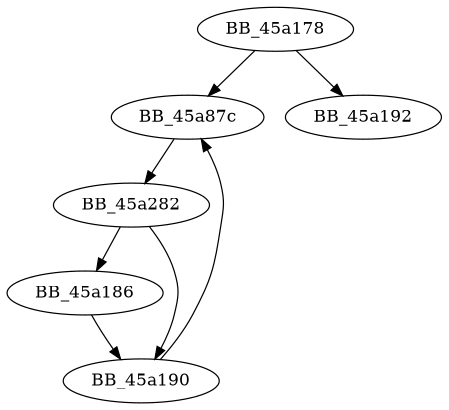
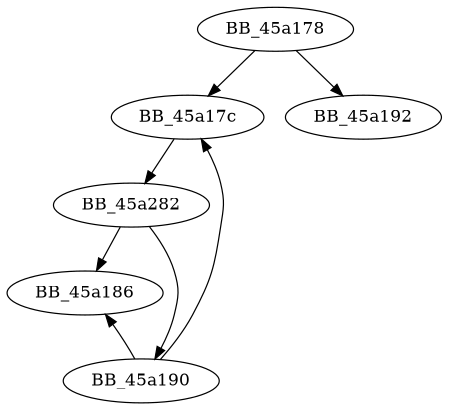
(188, 117) -> (188, 117)
(102, 332) -> (124, 341)
